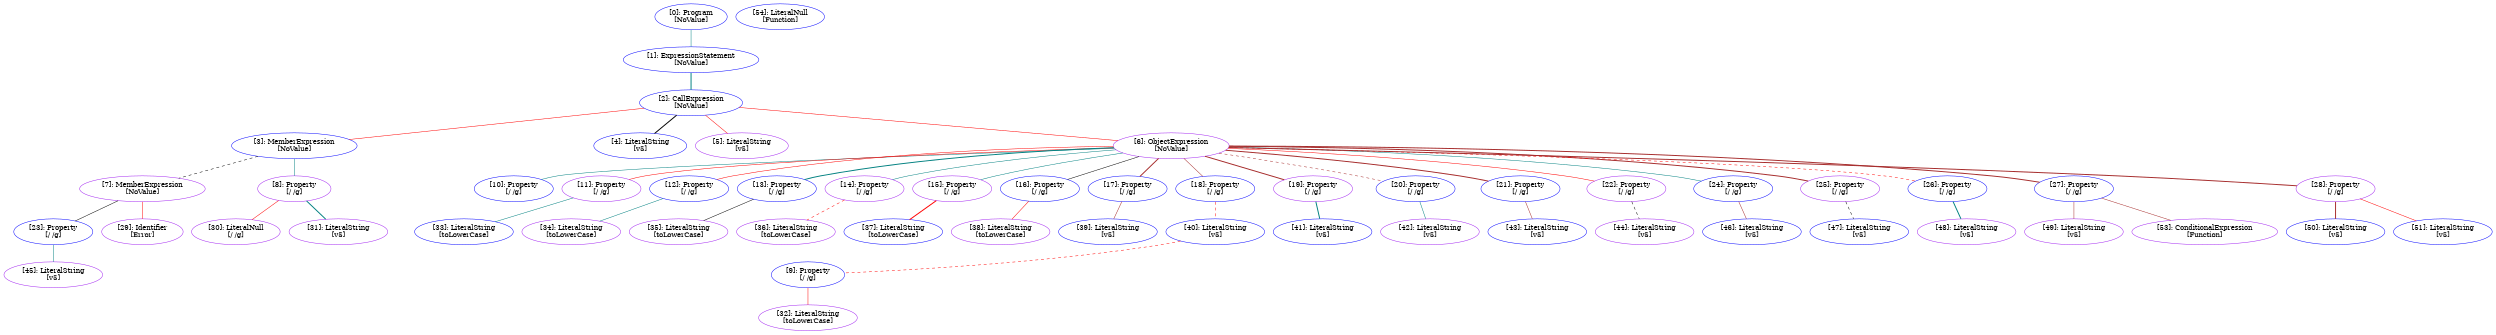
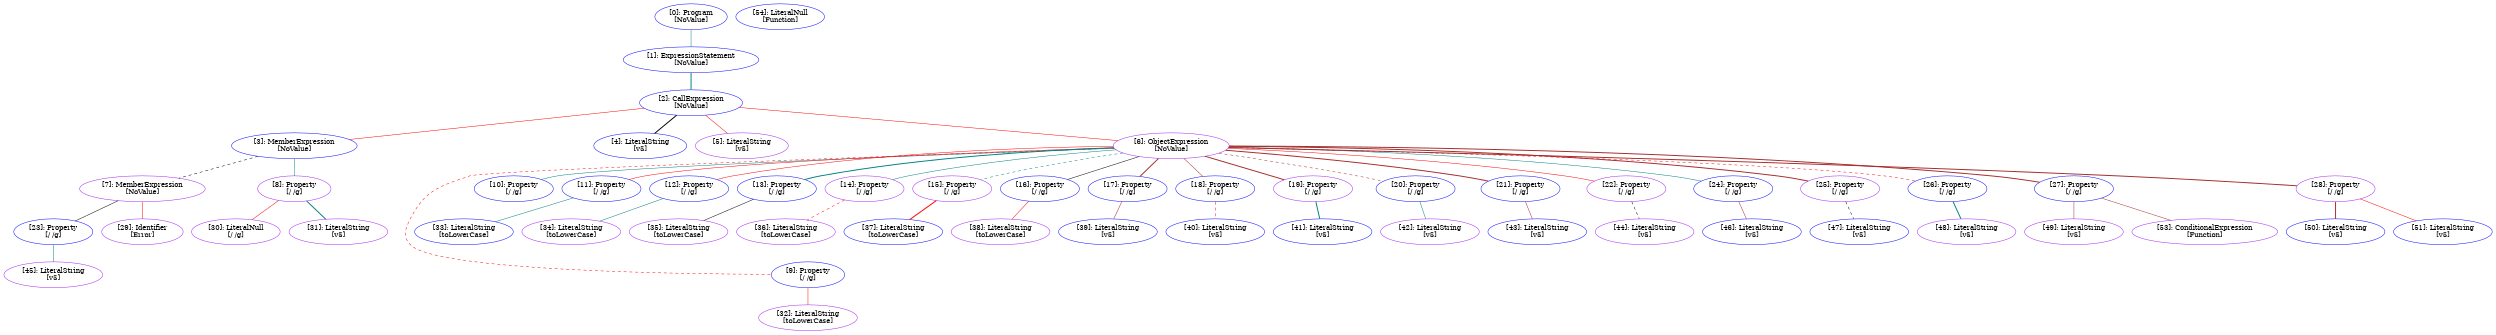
(1052, 165) -> (1052, 165)
(601, 189) -> (601, 189)
(1013, 262) -> (558, 170)
